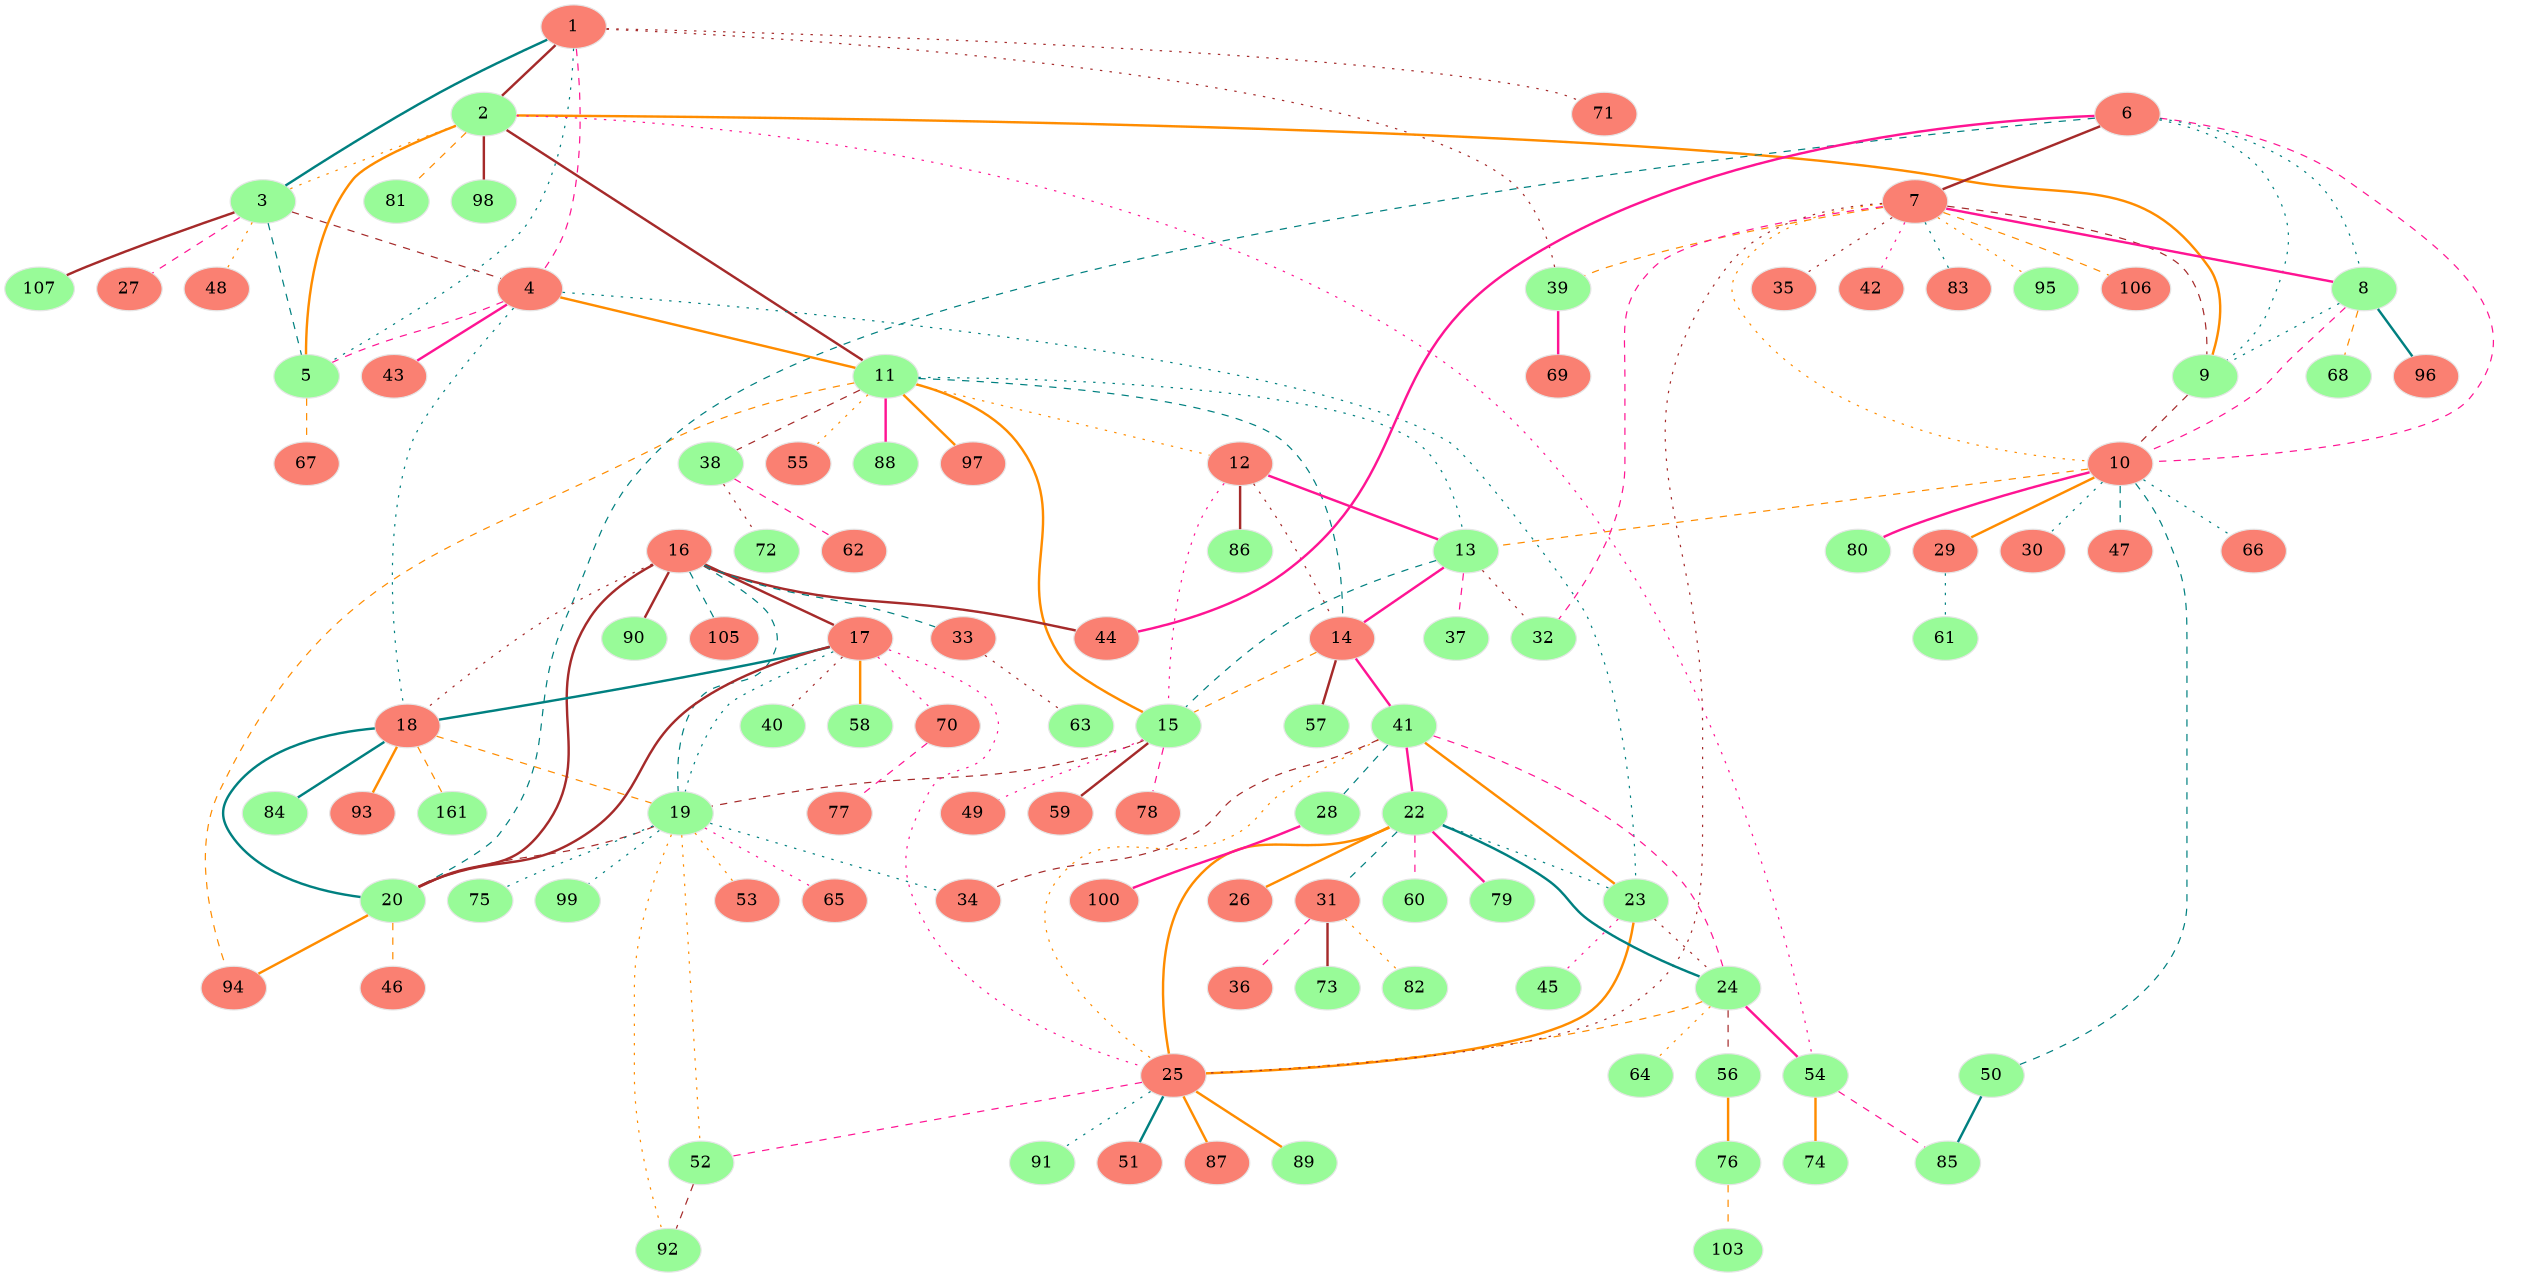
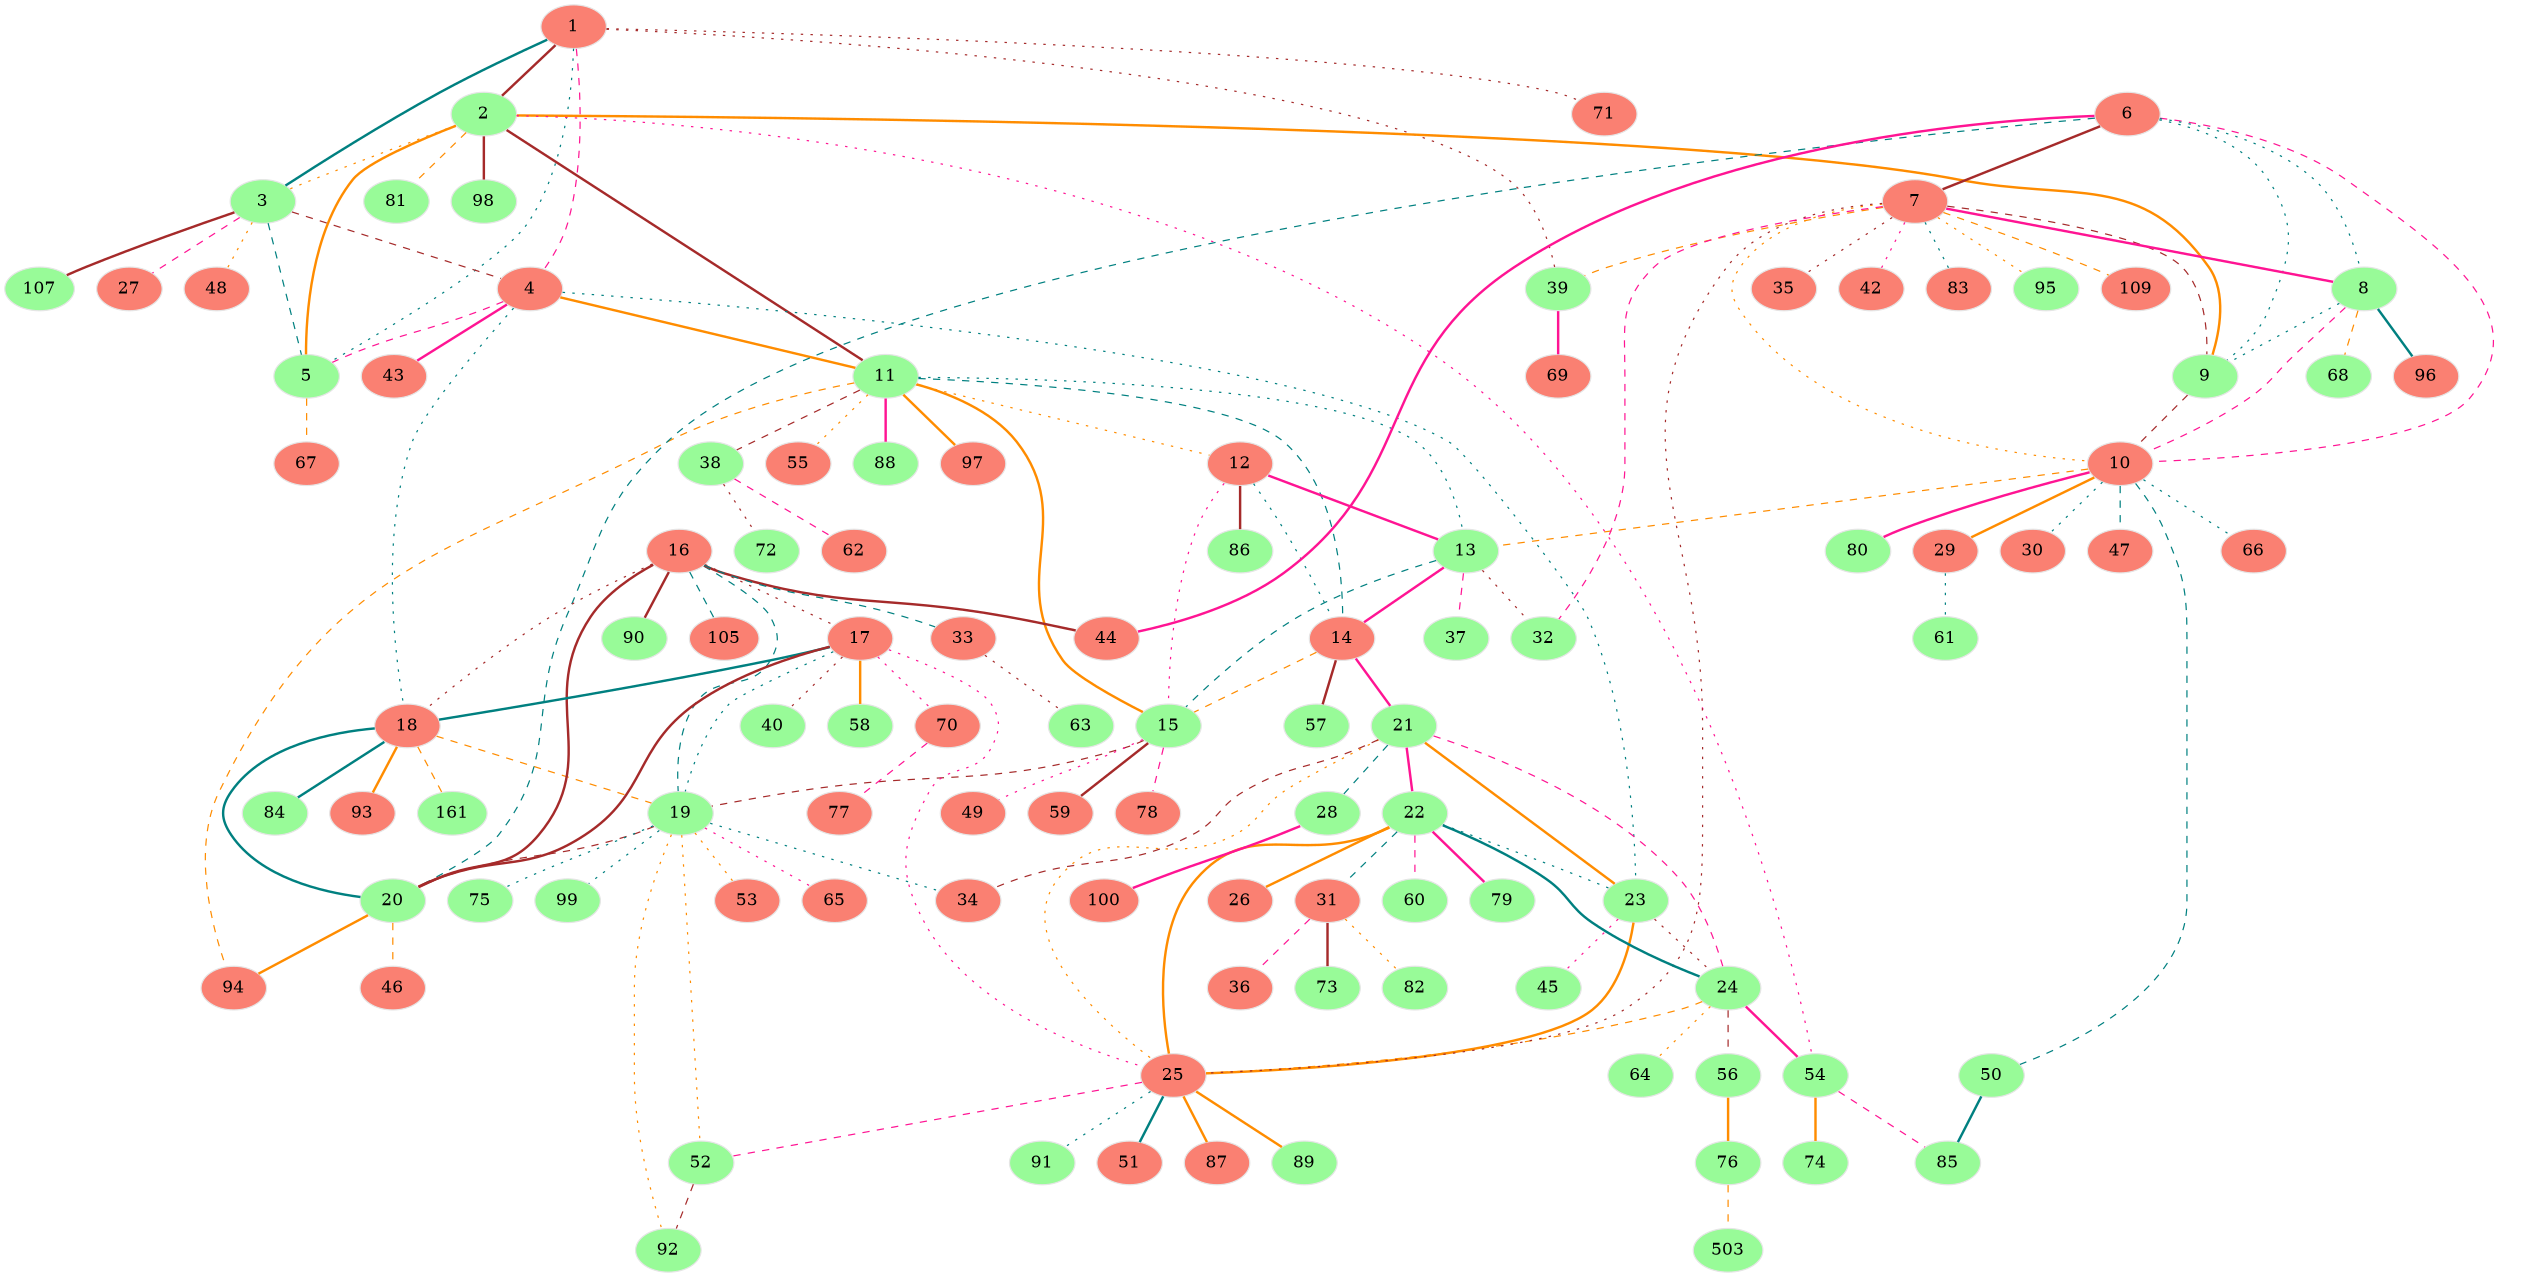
(2136, 289) -> (2136, 289)
(1295, 549) -> (1295, 549)
(769, 595) -> (769, 595)
(1404, 726) -> (1404, 726)
(1728, 1250) -> (1728, 1250)
